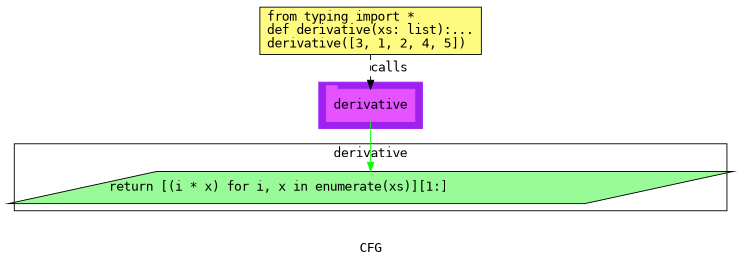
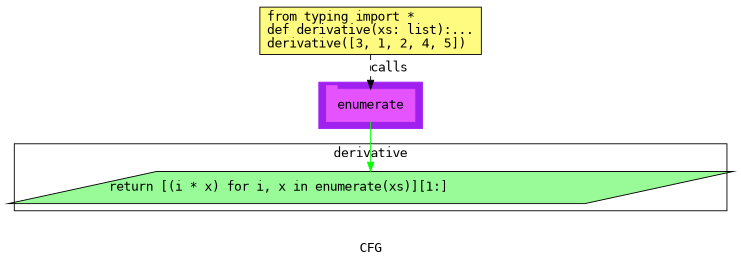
(371, 105) -> (371, 105)
